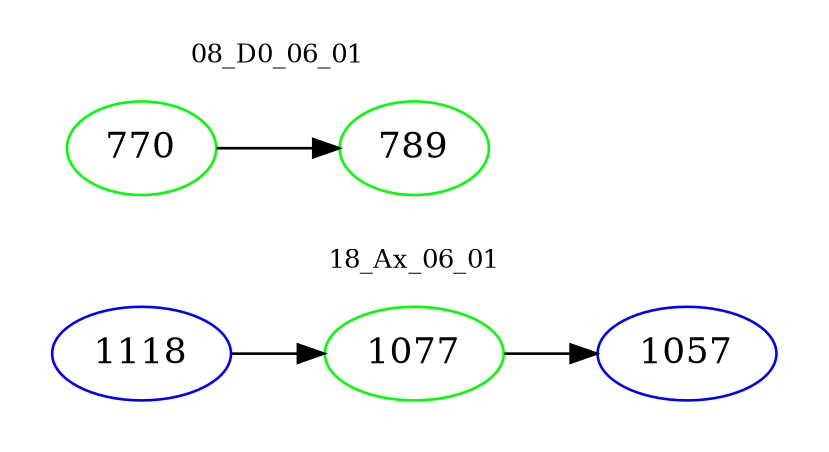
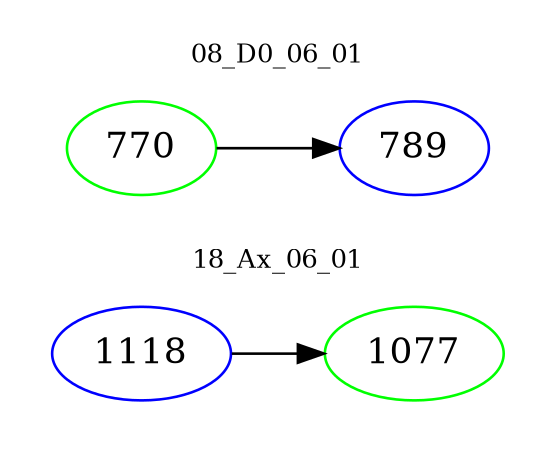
(414, 148) -> (414, 148)
(687, 354) -> none
